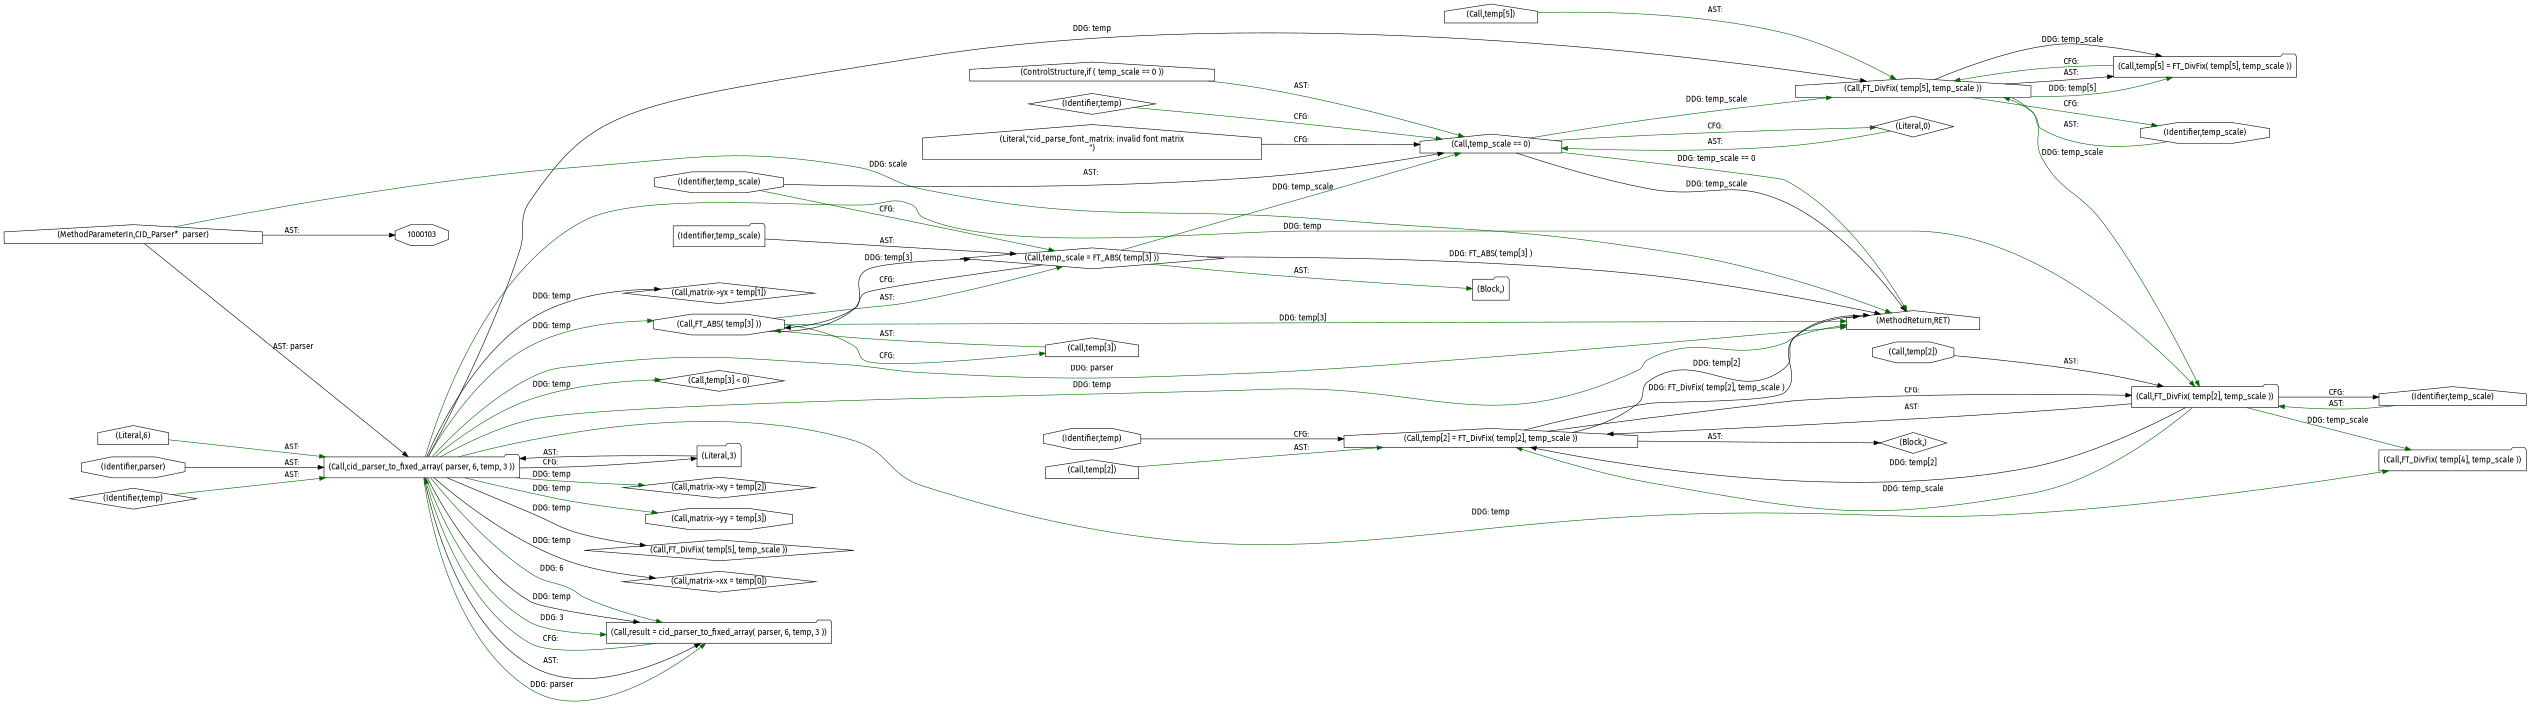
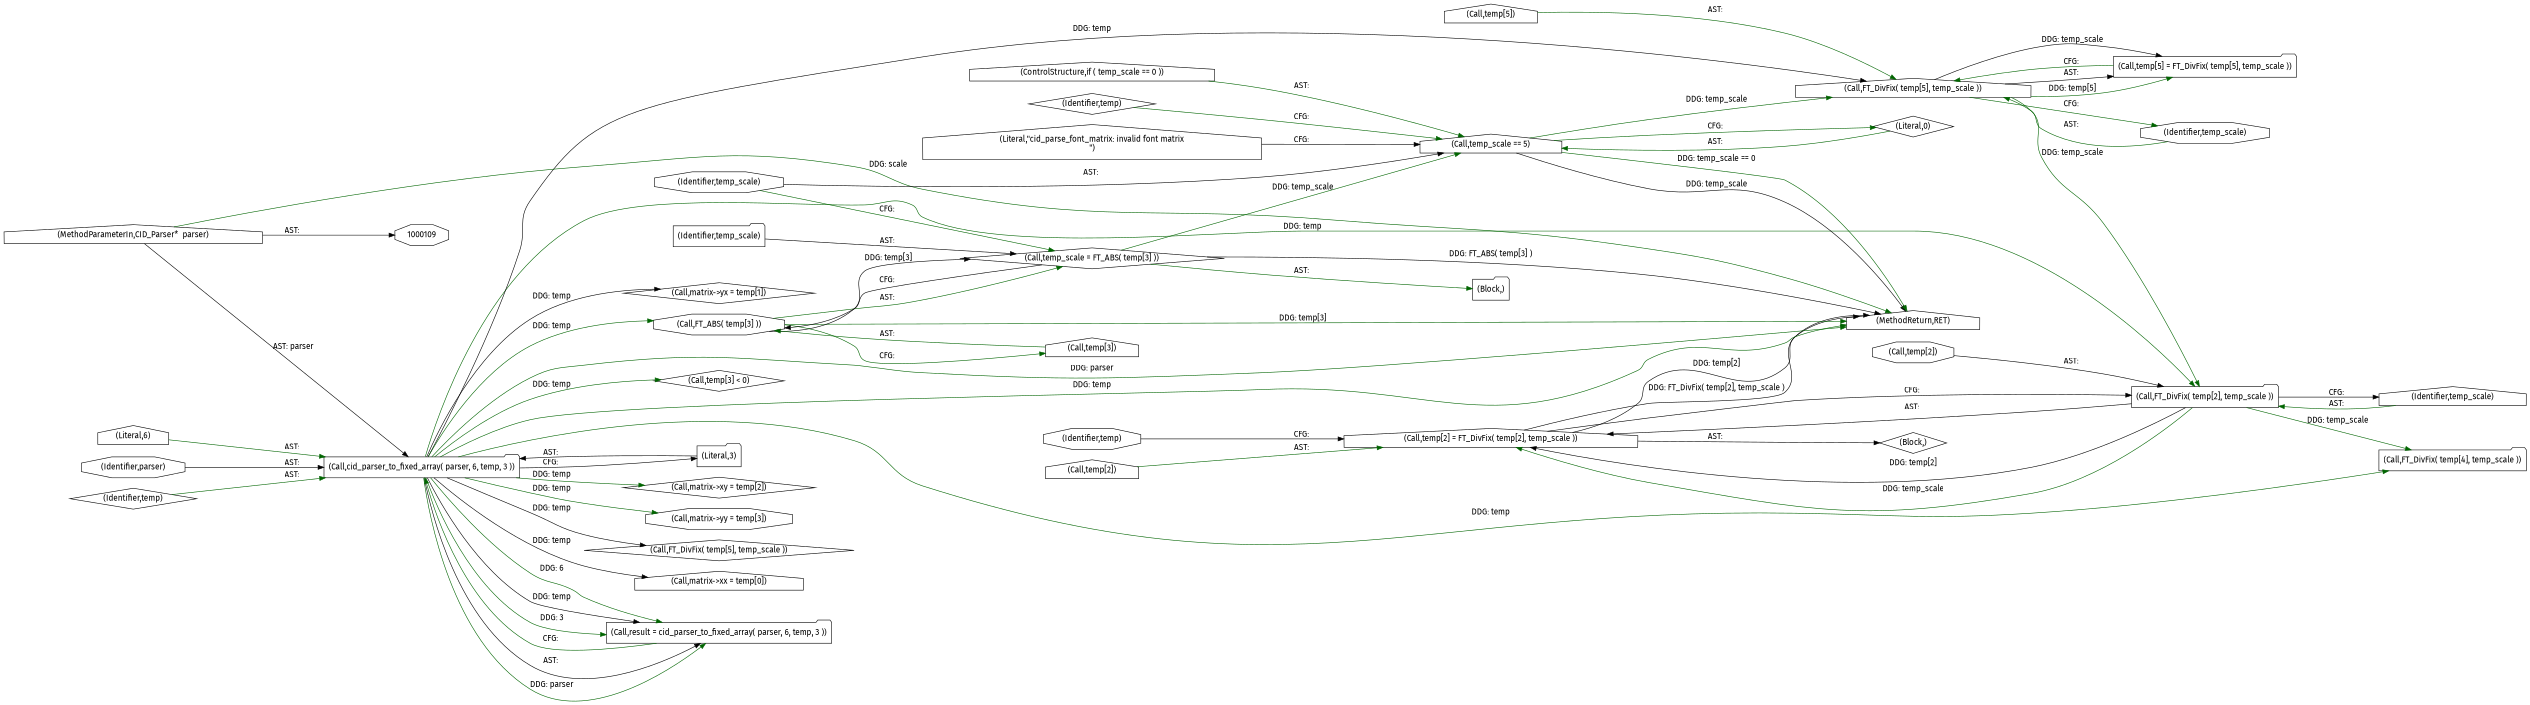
(1491, 145) -> (1491, 145)
(422, 235) -> (422, 235)
(719, 582) -> (719, 582)
